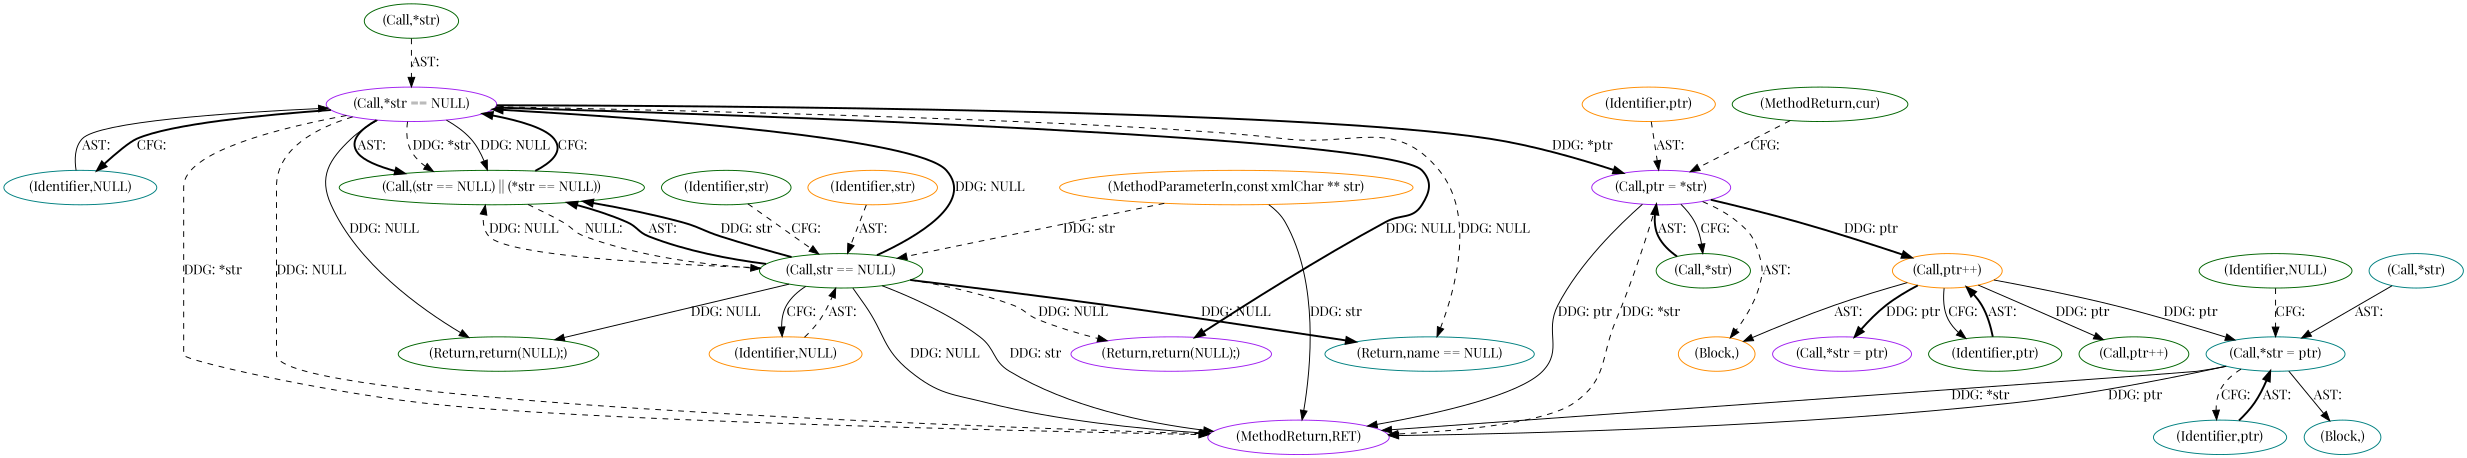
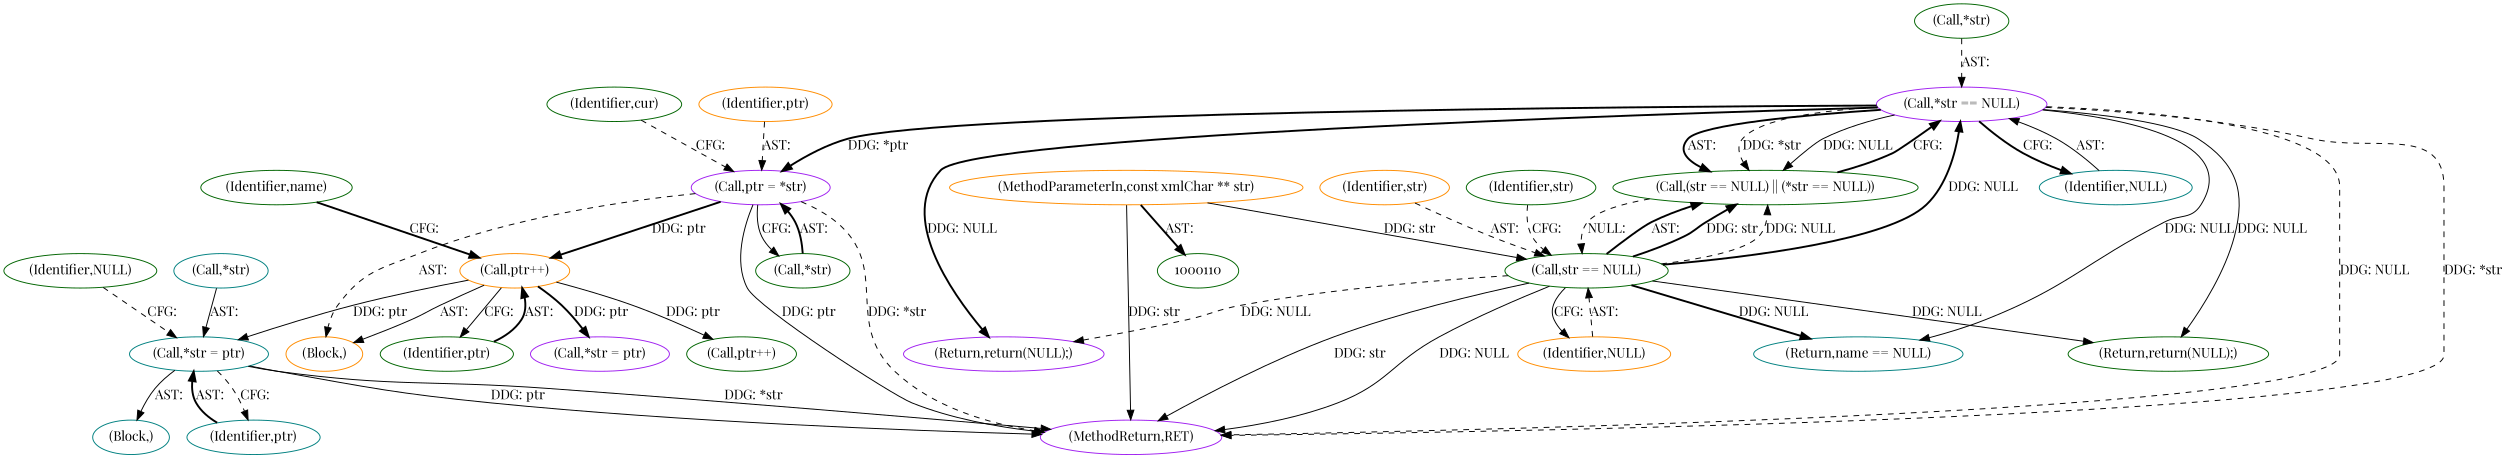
(1820, 104) -> (614, 104)
(1055, 123) -> (2163, 223)
none -> (276, 188)
(1036, 230) -> (1362, 230)
none -> (1198, 271)
